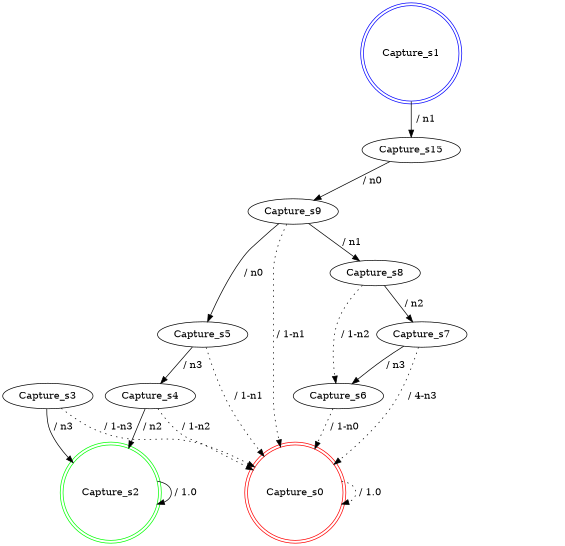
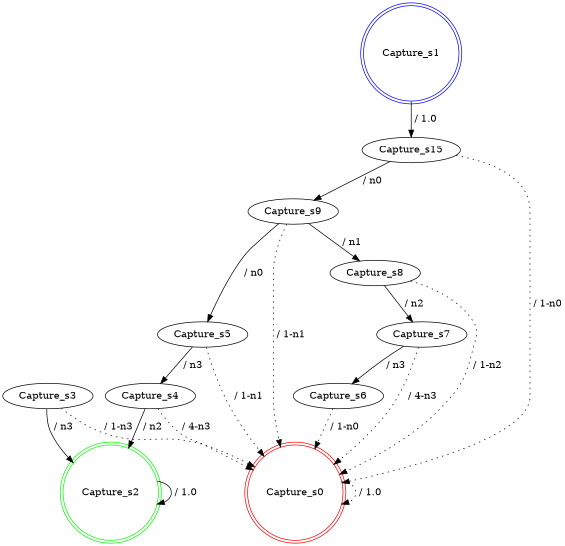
(424, 119) -> (424, 119)
(336, 327) -> (460, 385)
none -> (530, 357)
(195, 427) -> (195, 427)
